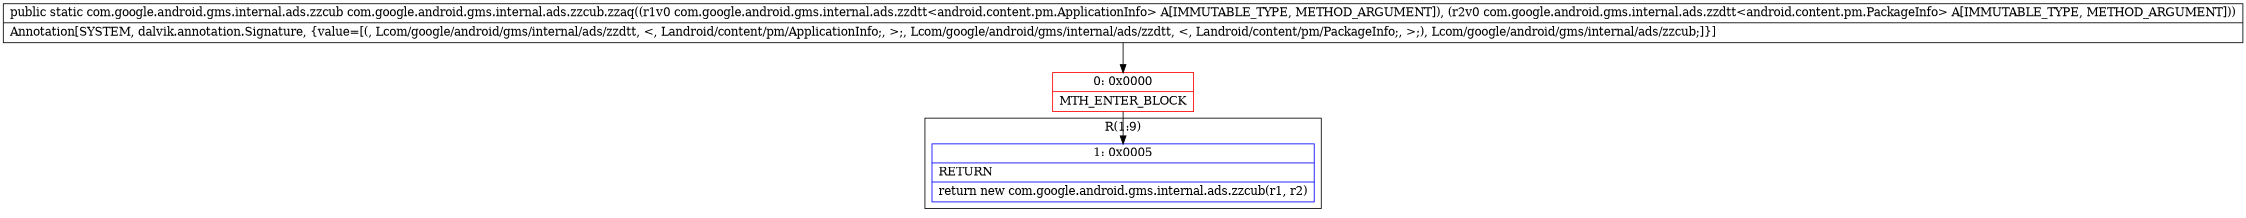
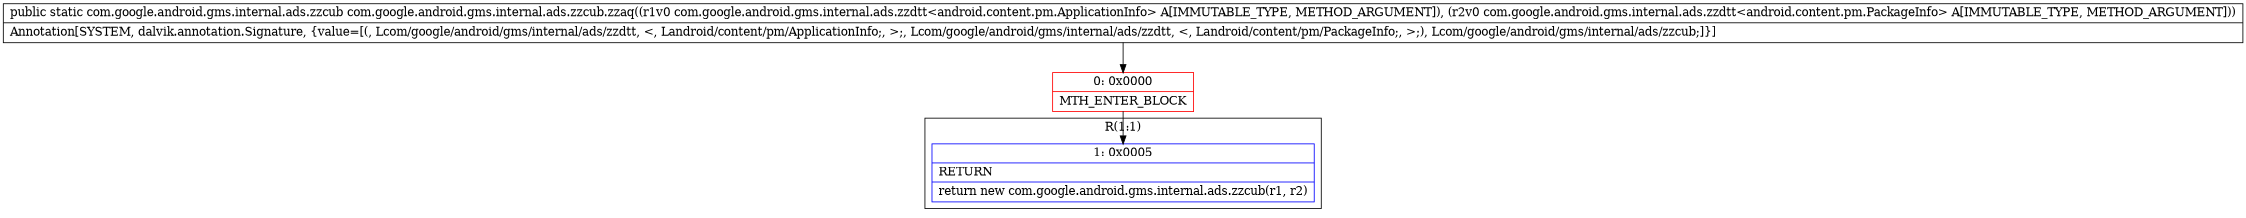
(1123, 128) -> (1123, 128)
